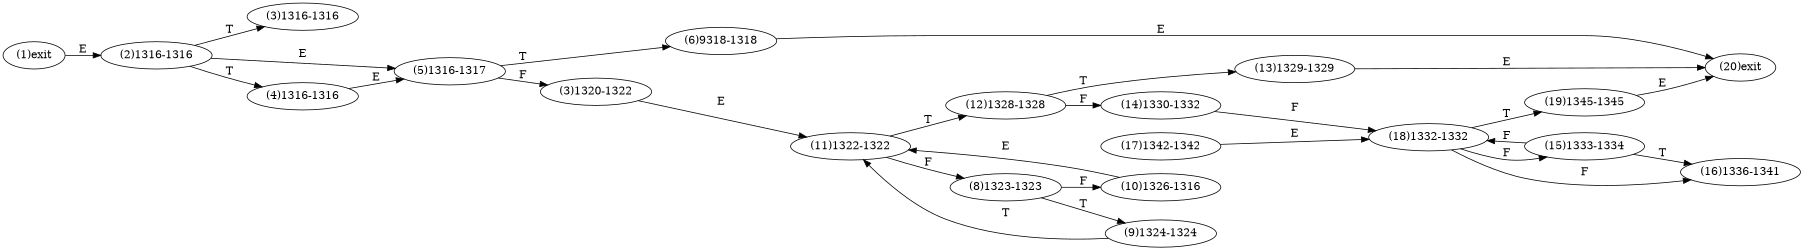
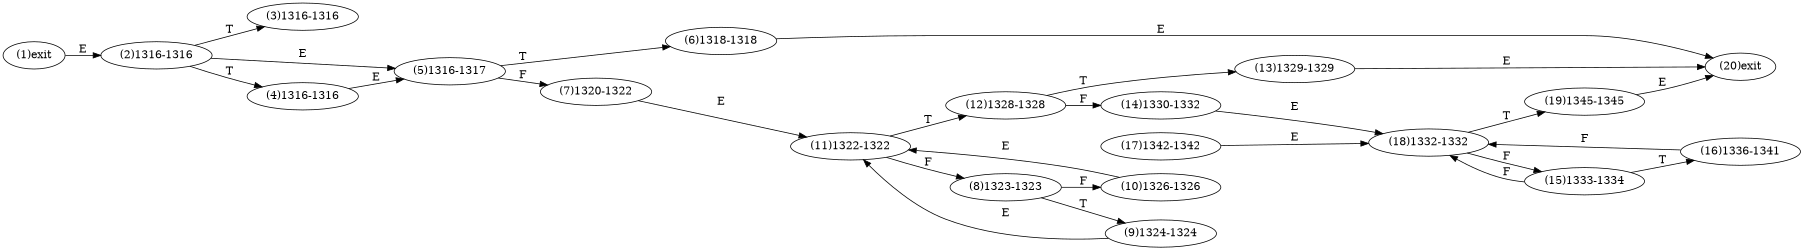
(721, 41) -> (721, 41)
(596, 92) -> (596, 92)
(1295, 108) -> (1295, 107)
(1565, 184) -> (1588, 147)
(1161, 187) -> (1161, 187)
(1006, 213) -> (1006, 213)
